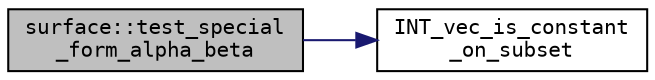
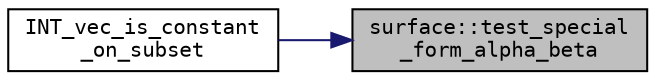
(329, 40) -> (305, 40)
